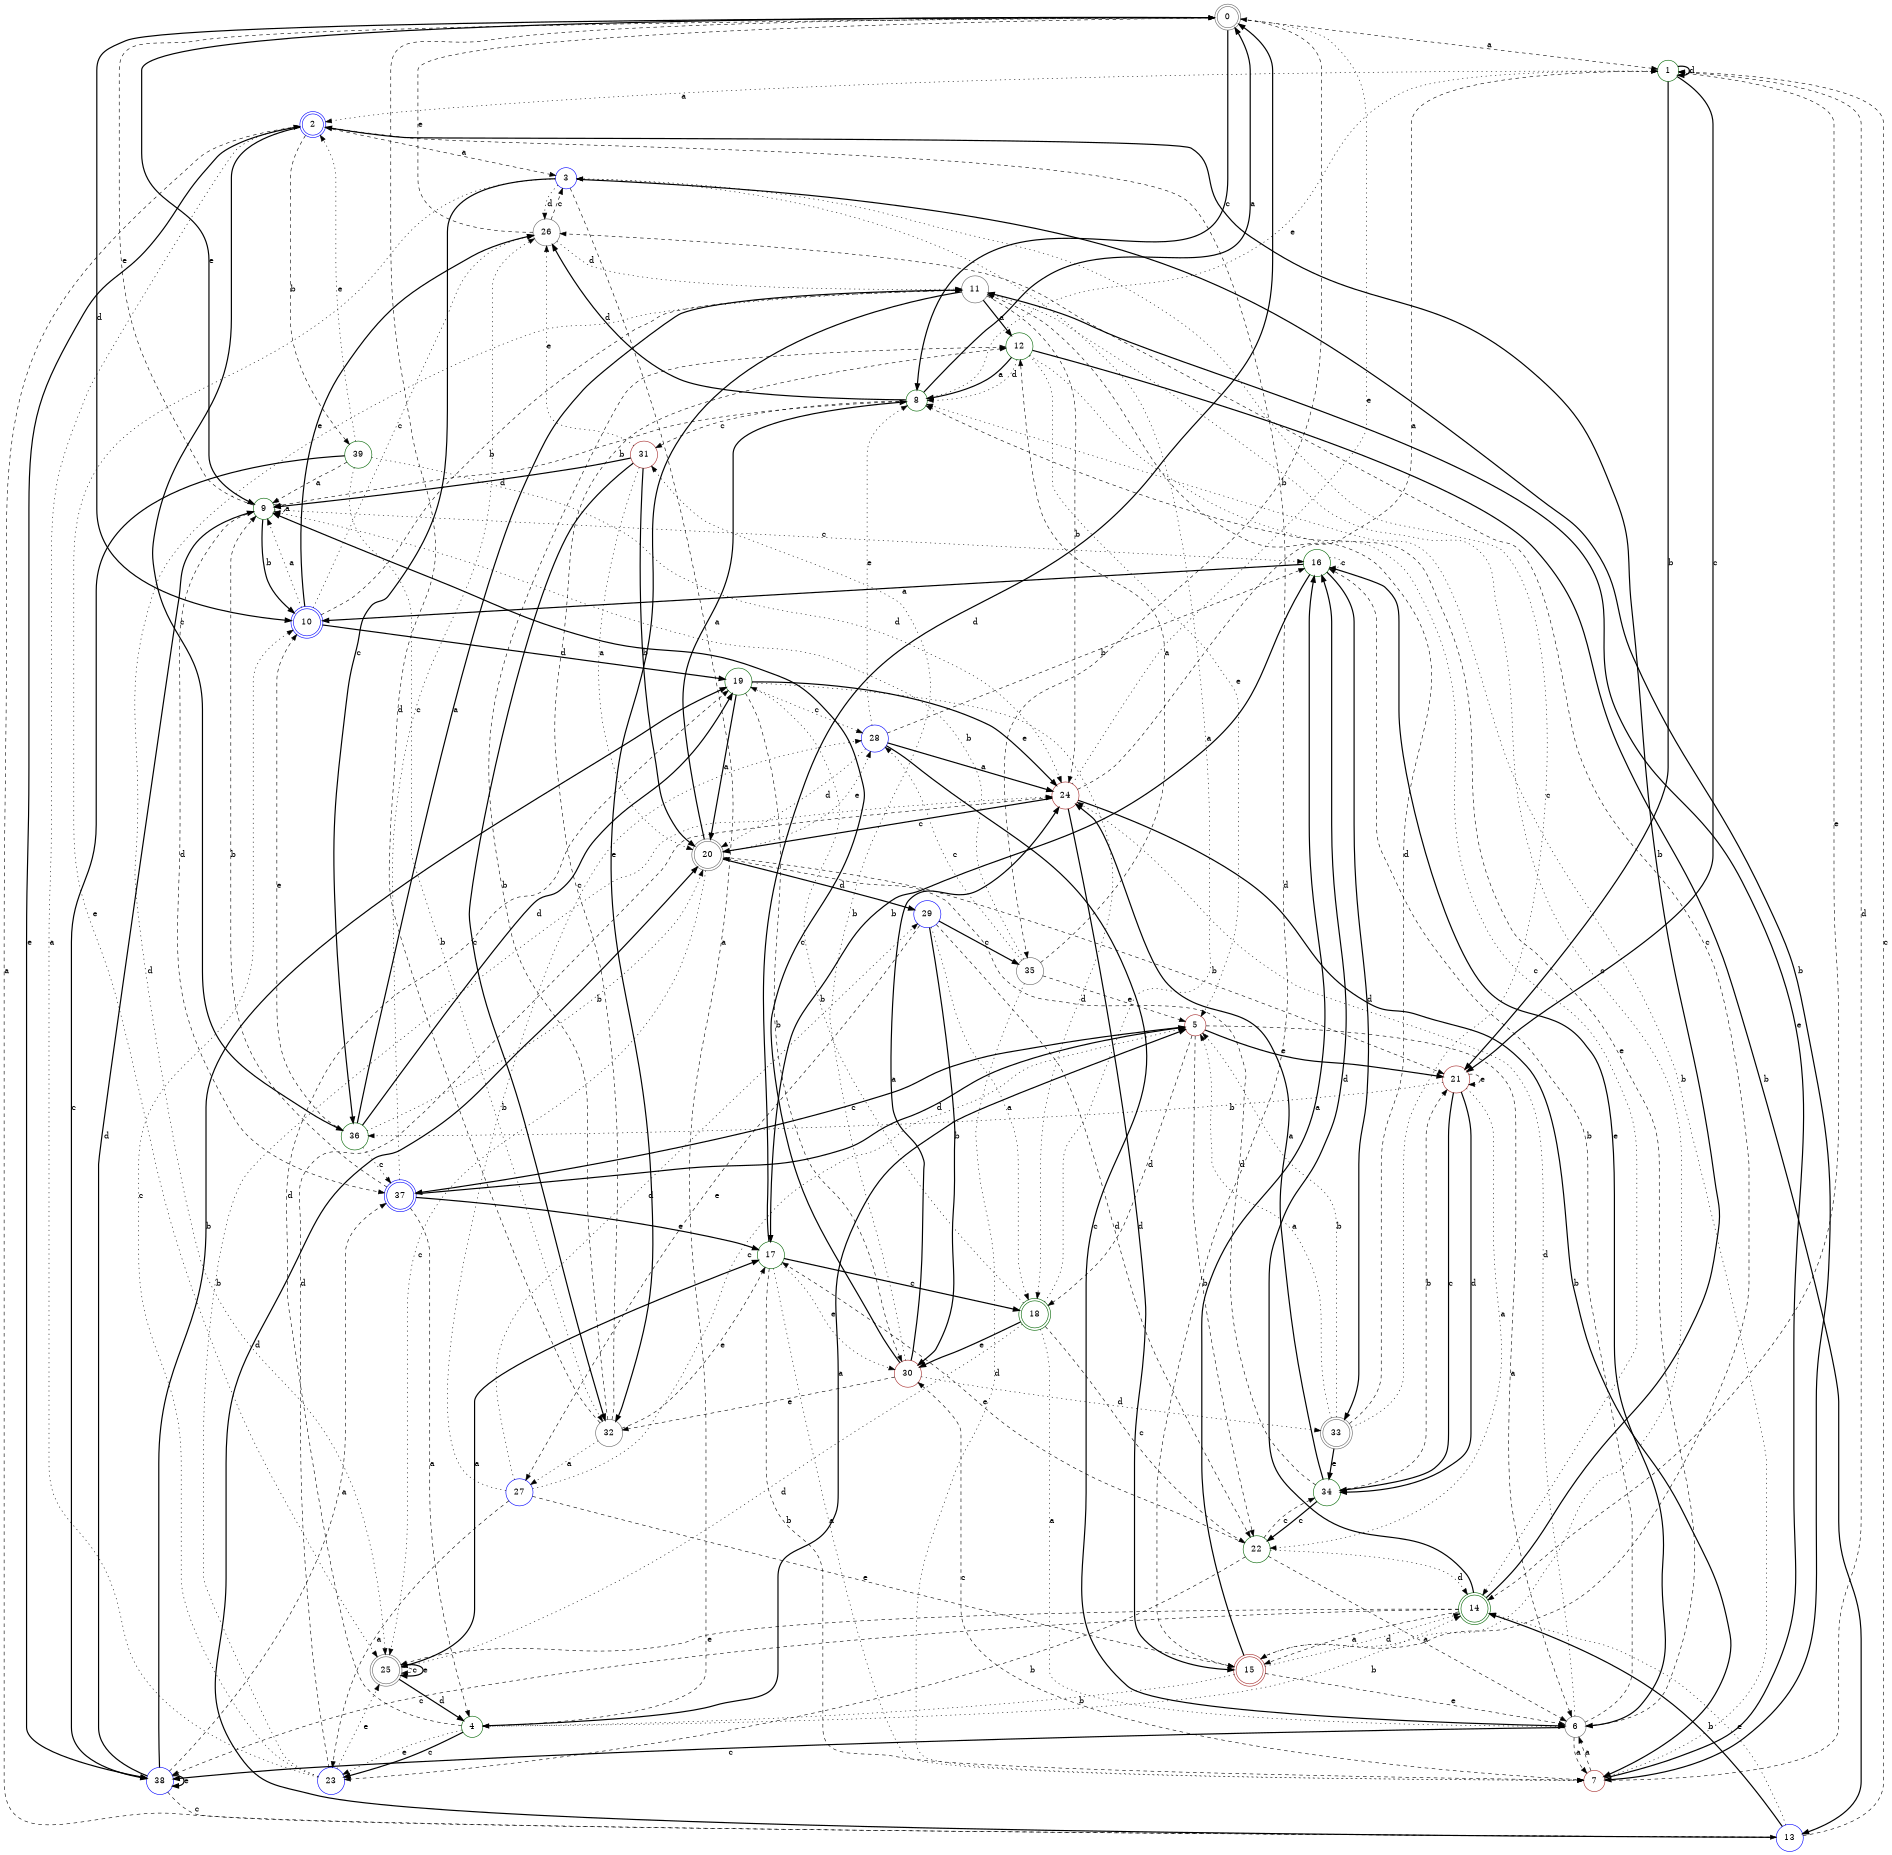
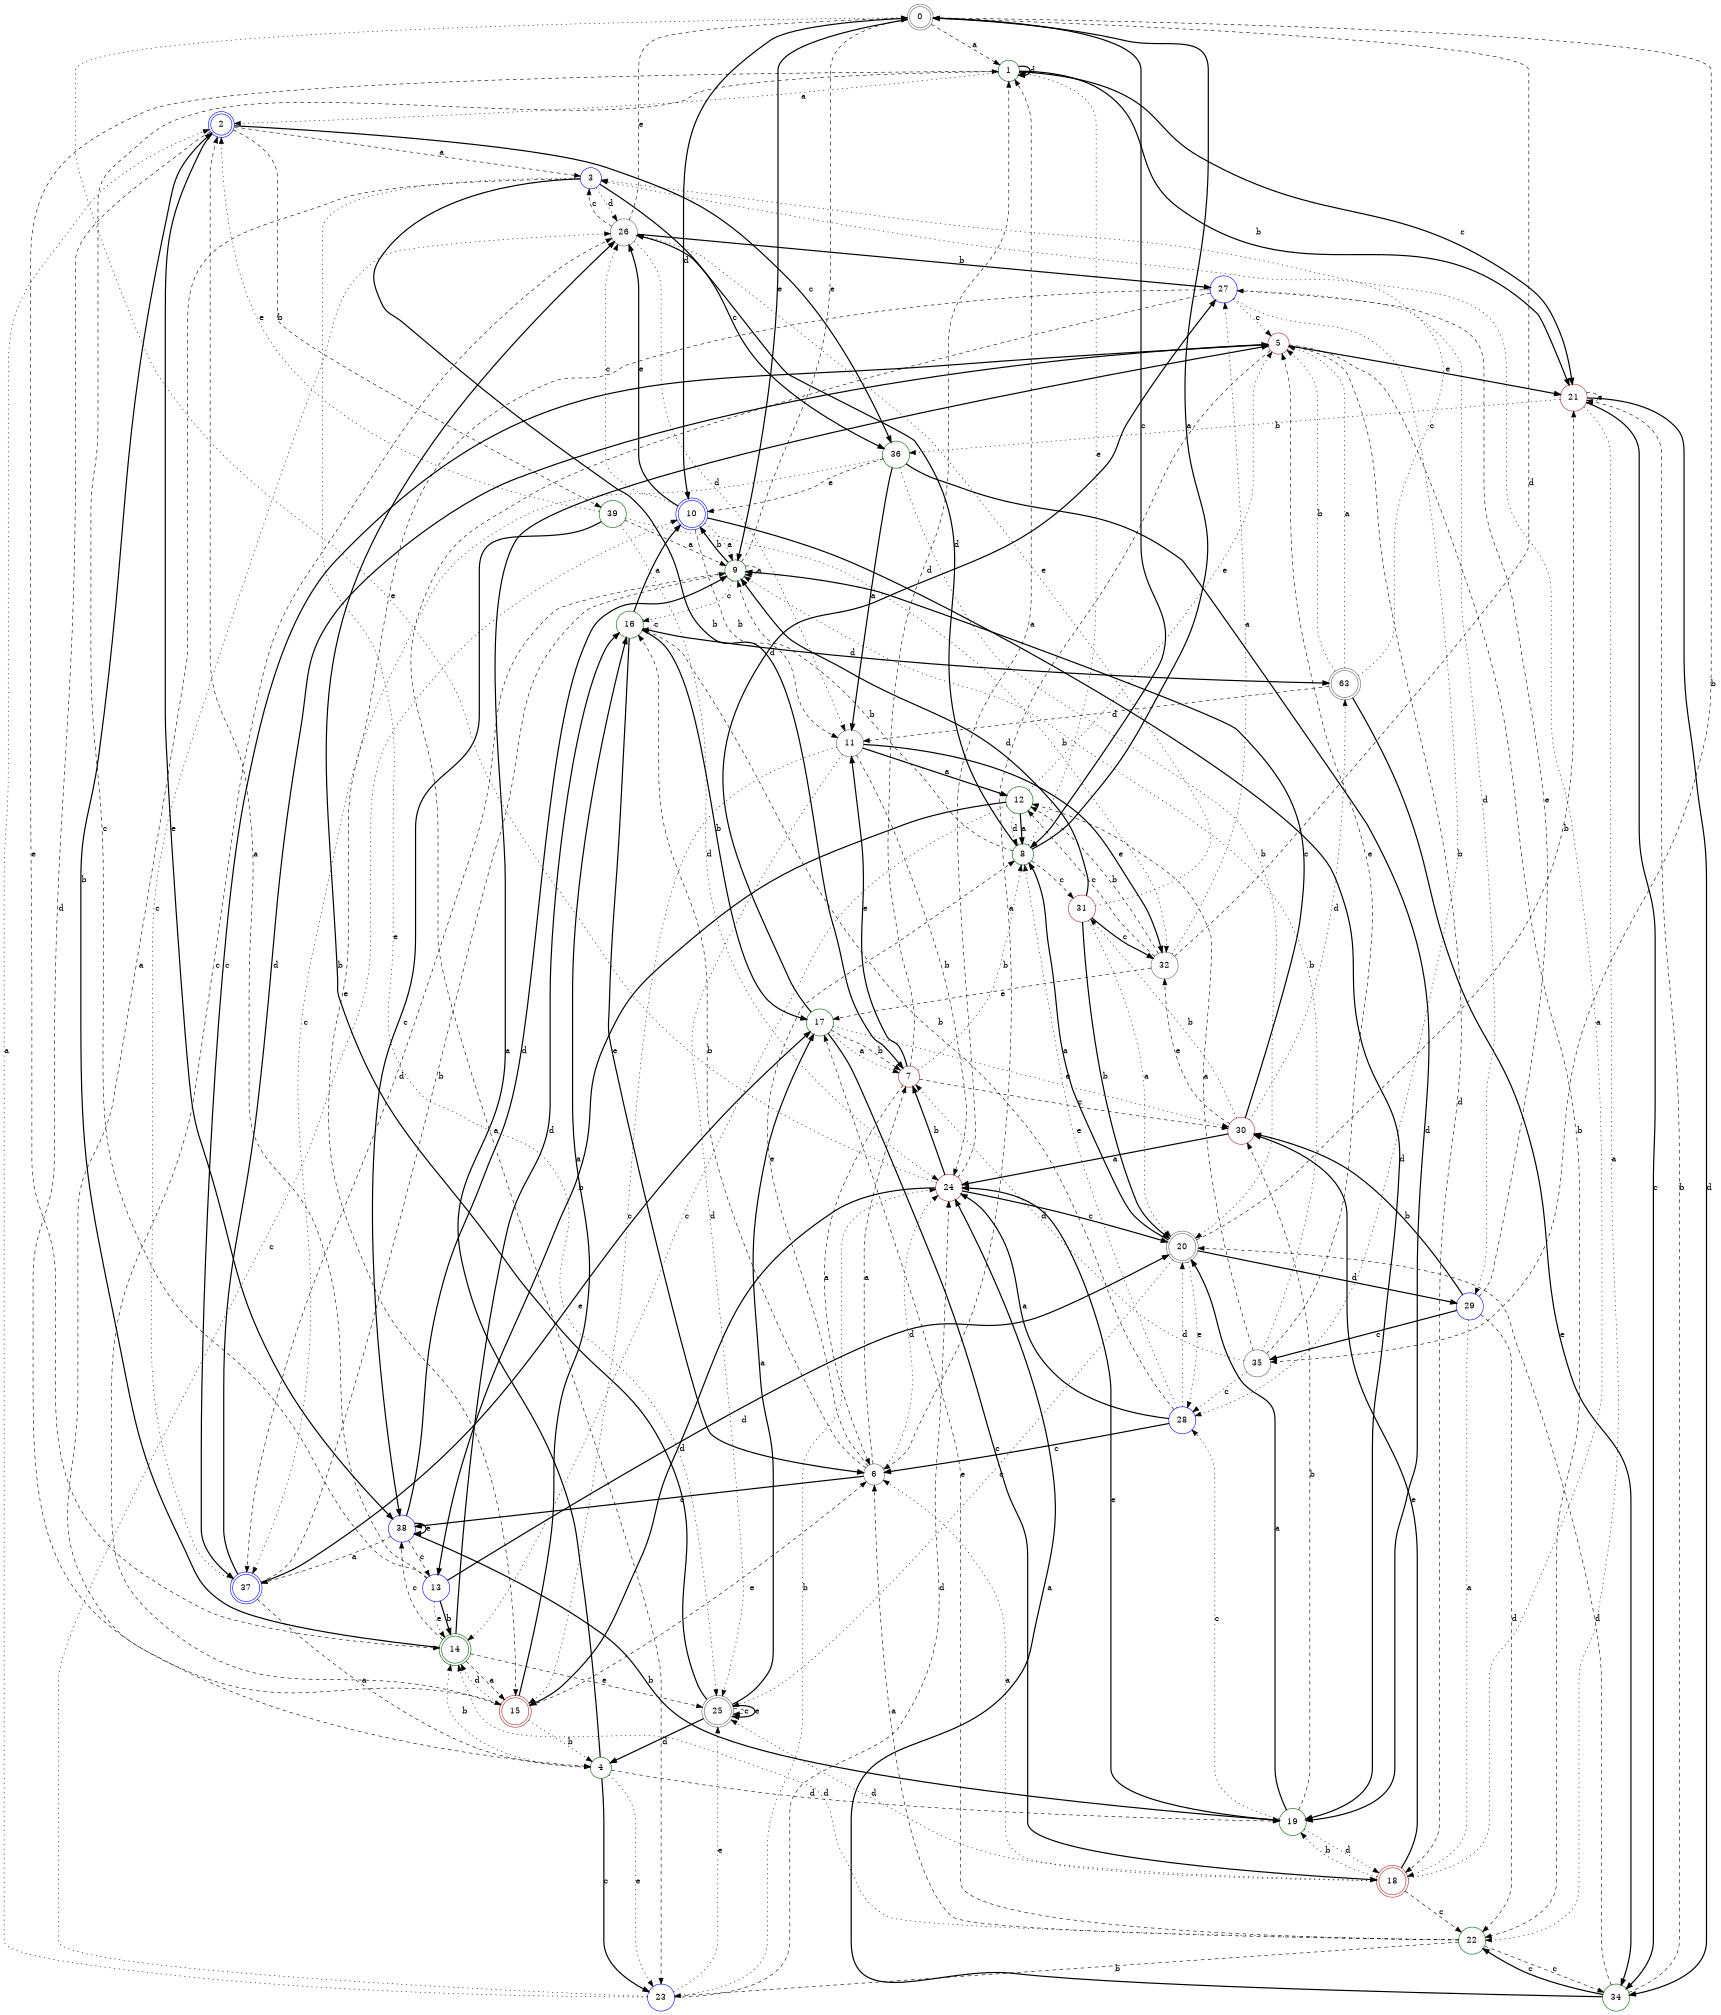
none -> (921, 261)
(976, 605) -> (853, 609)
none -> (338, 985)
(1035, 1314) -> (1392, 1881)
(1336, 1433) -> (1345, 684)
